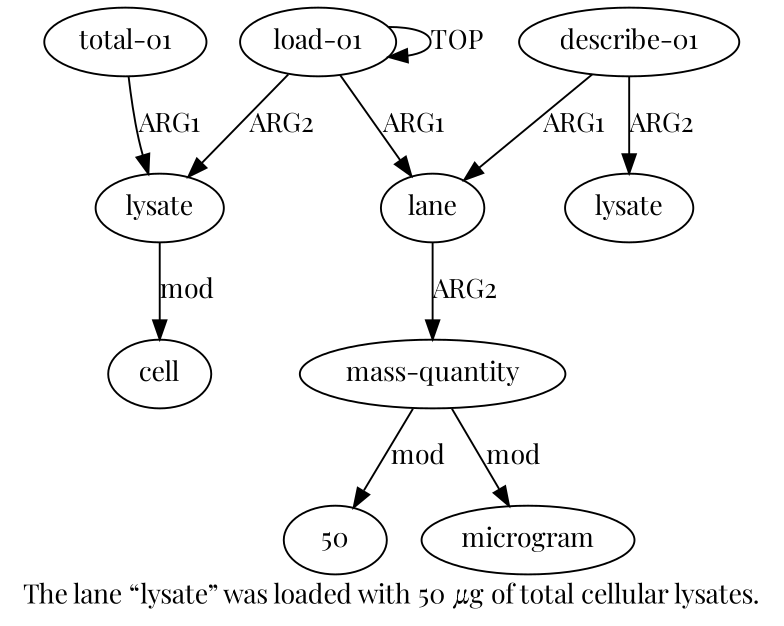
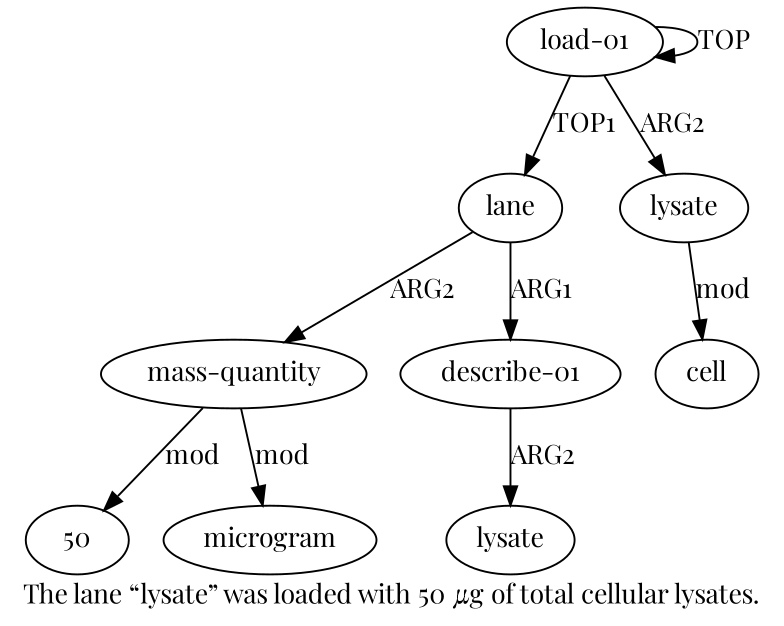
(125, 42) -> none
(536, 121) -> (510, 281)
(414, 125) -> (585, 125)
